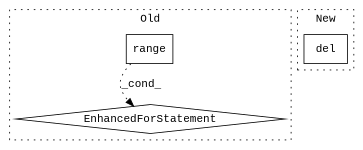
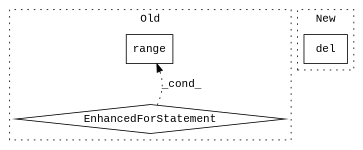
(120, 82) -> (162, 88)
